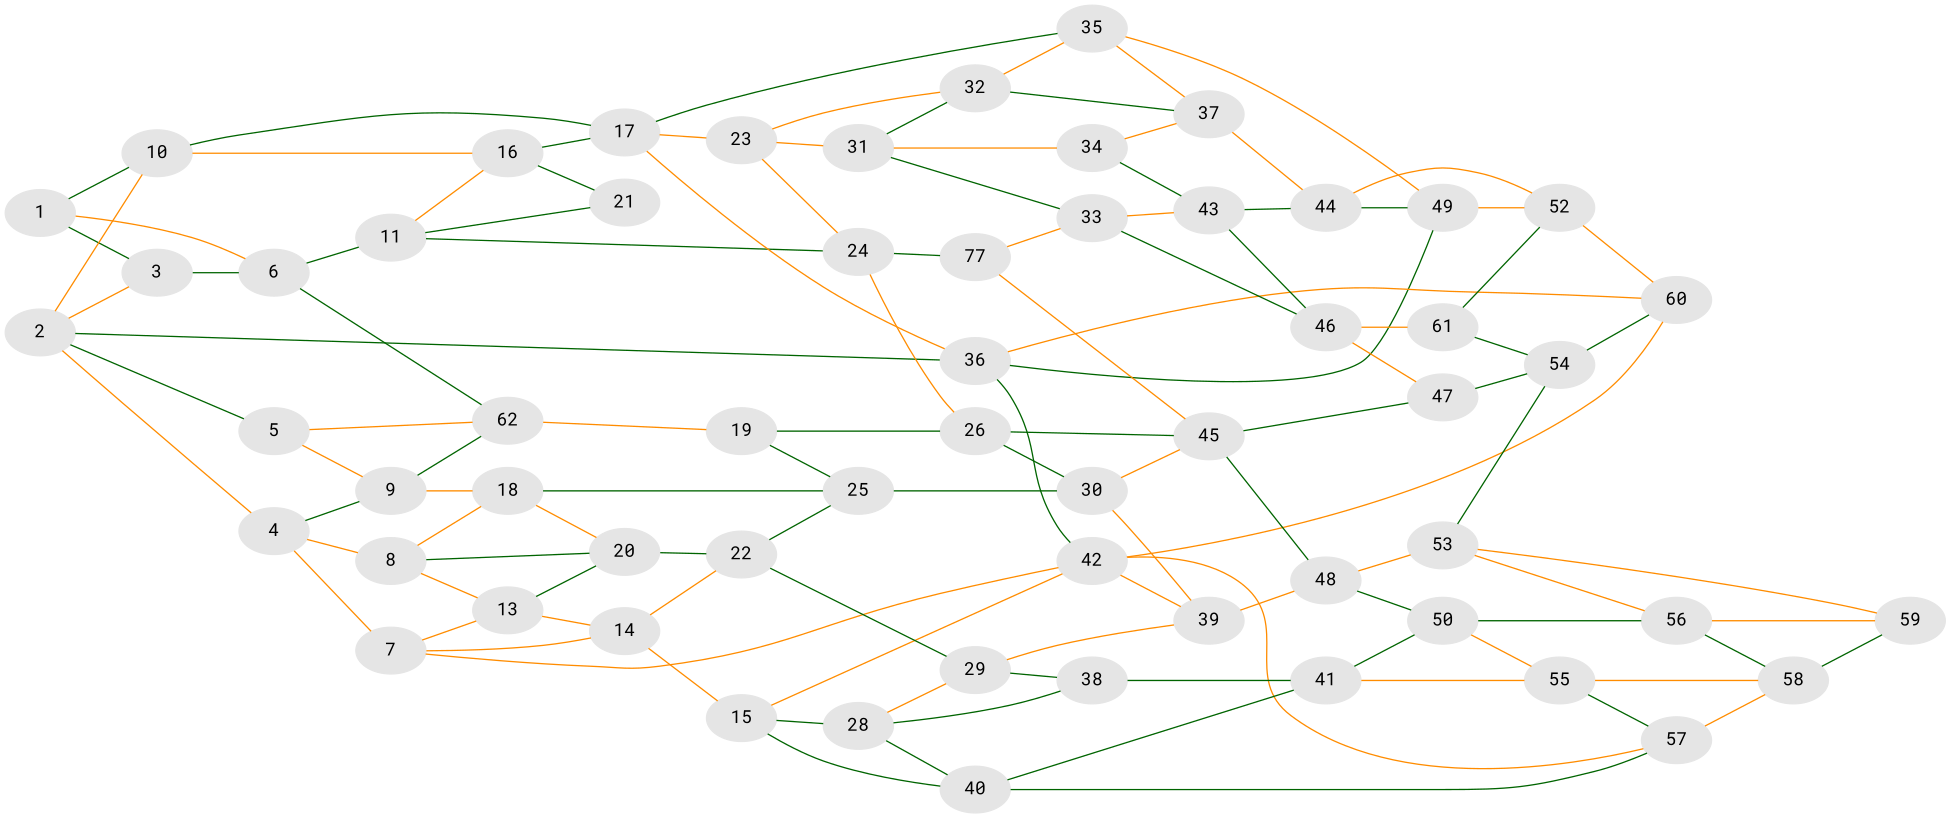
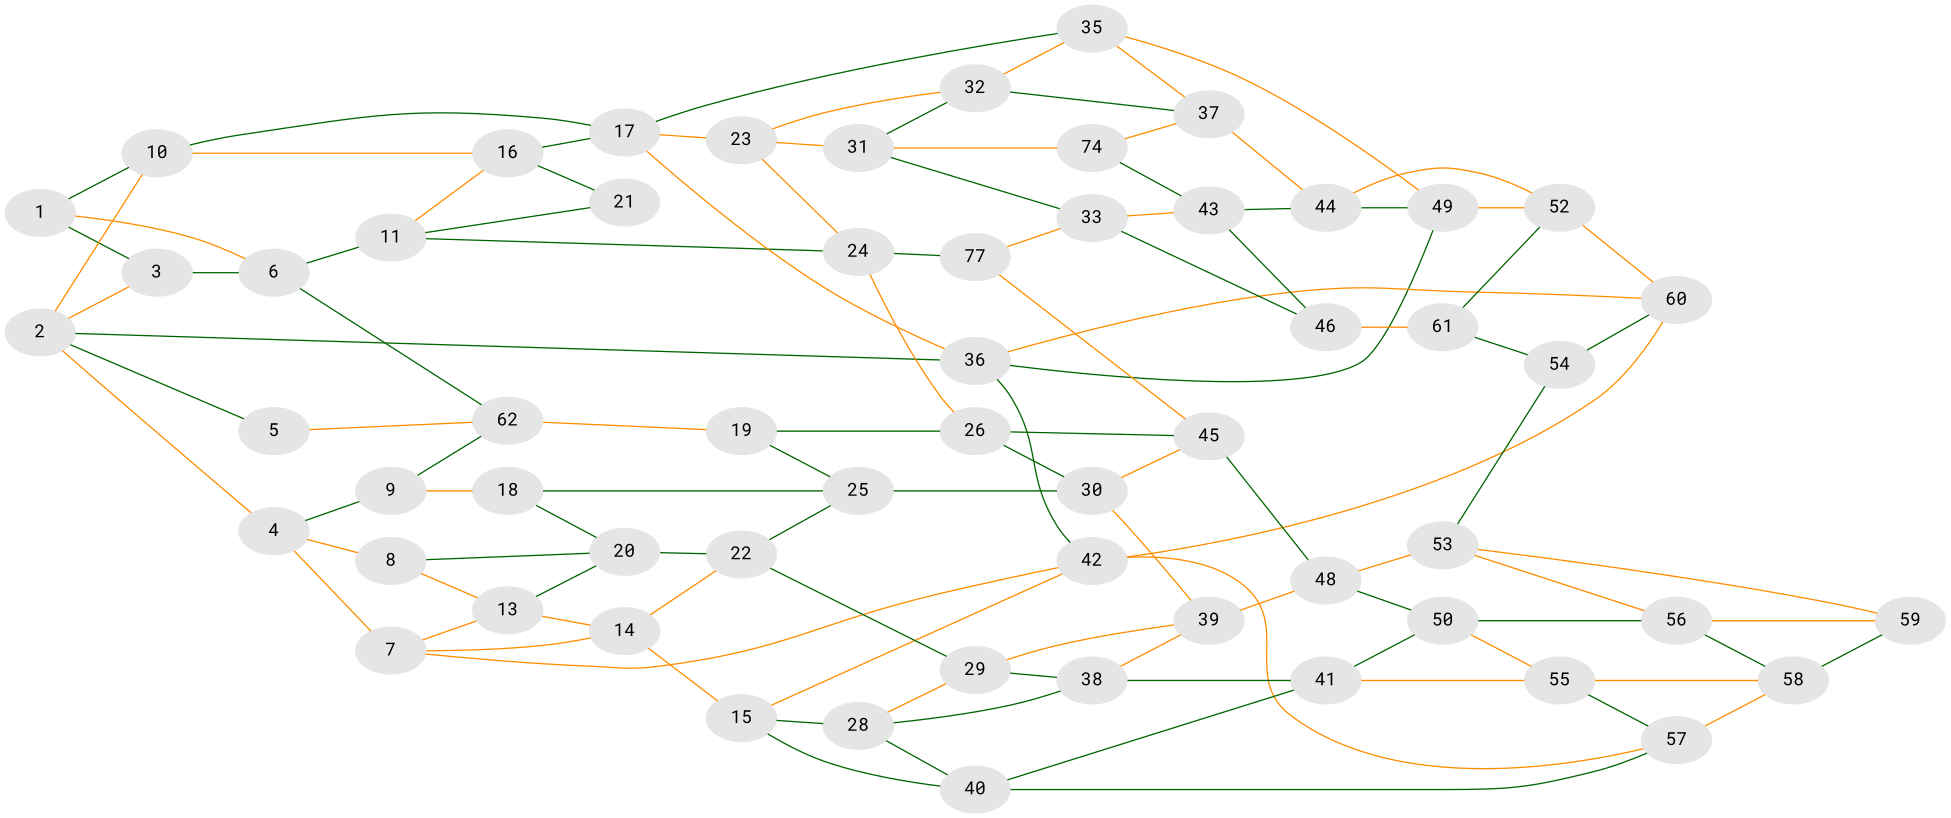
(1092, 148) -> (1092, 148)
(1443, 397) -> none
(333, 461) -> none
(566, 521) -> (566, 521)
(449, 526) -> none
(1151, 591) -> (1151, 651)
